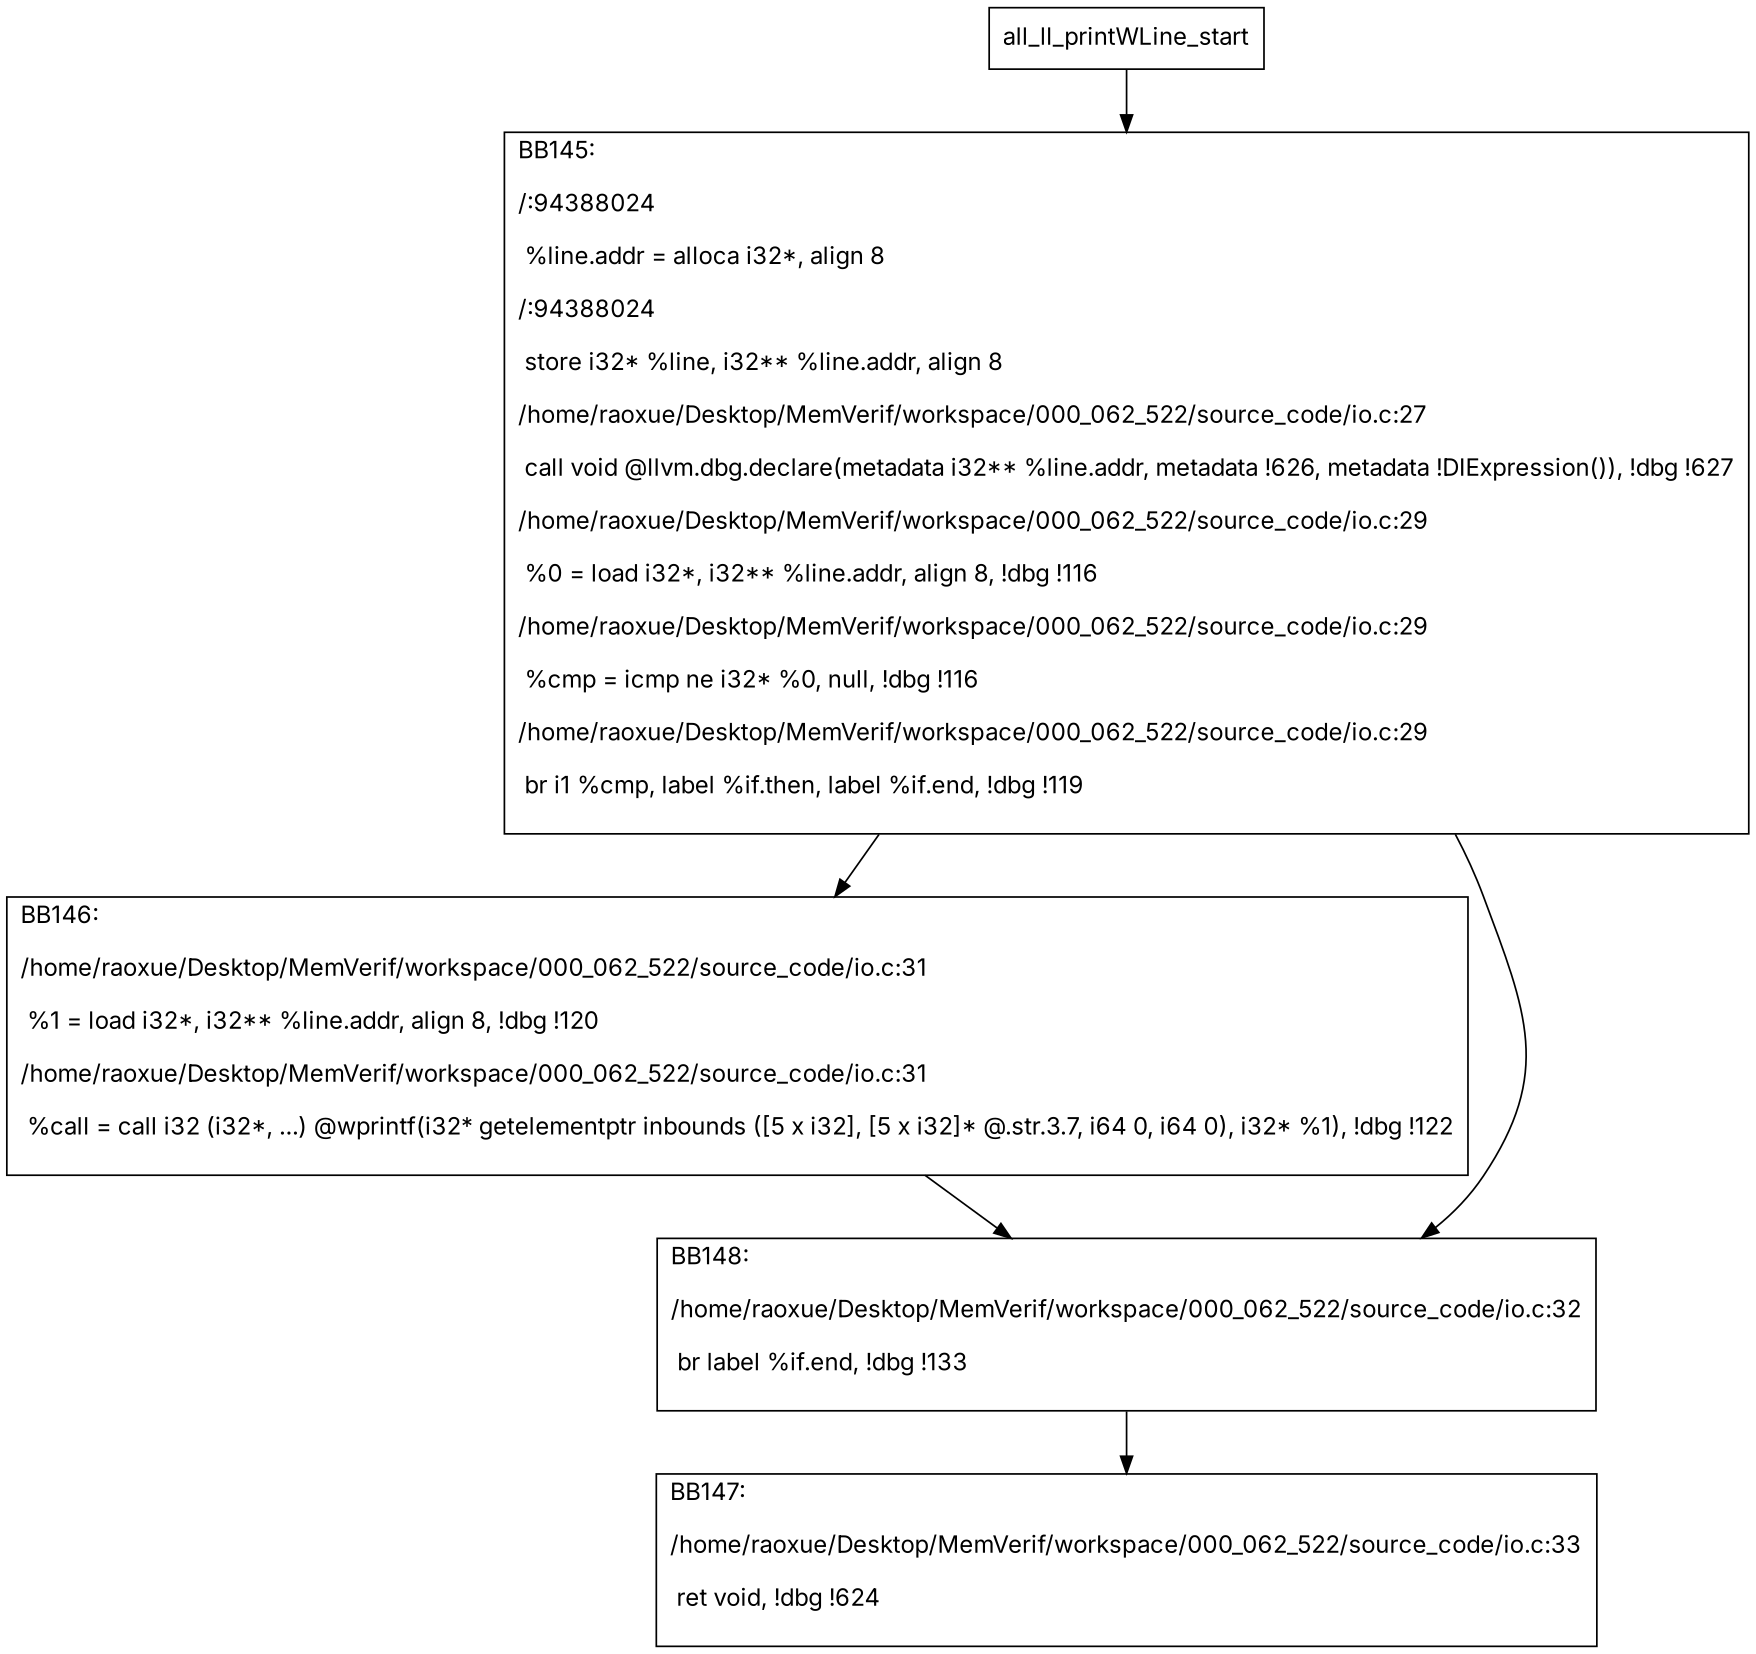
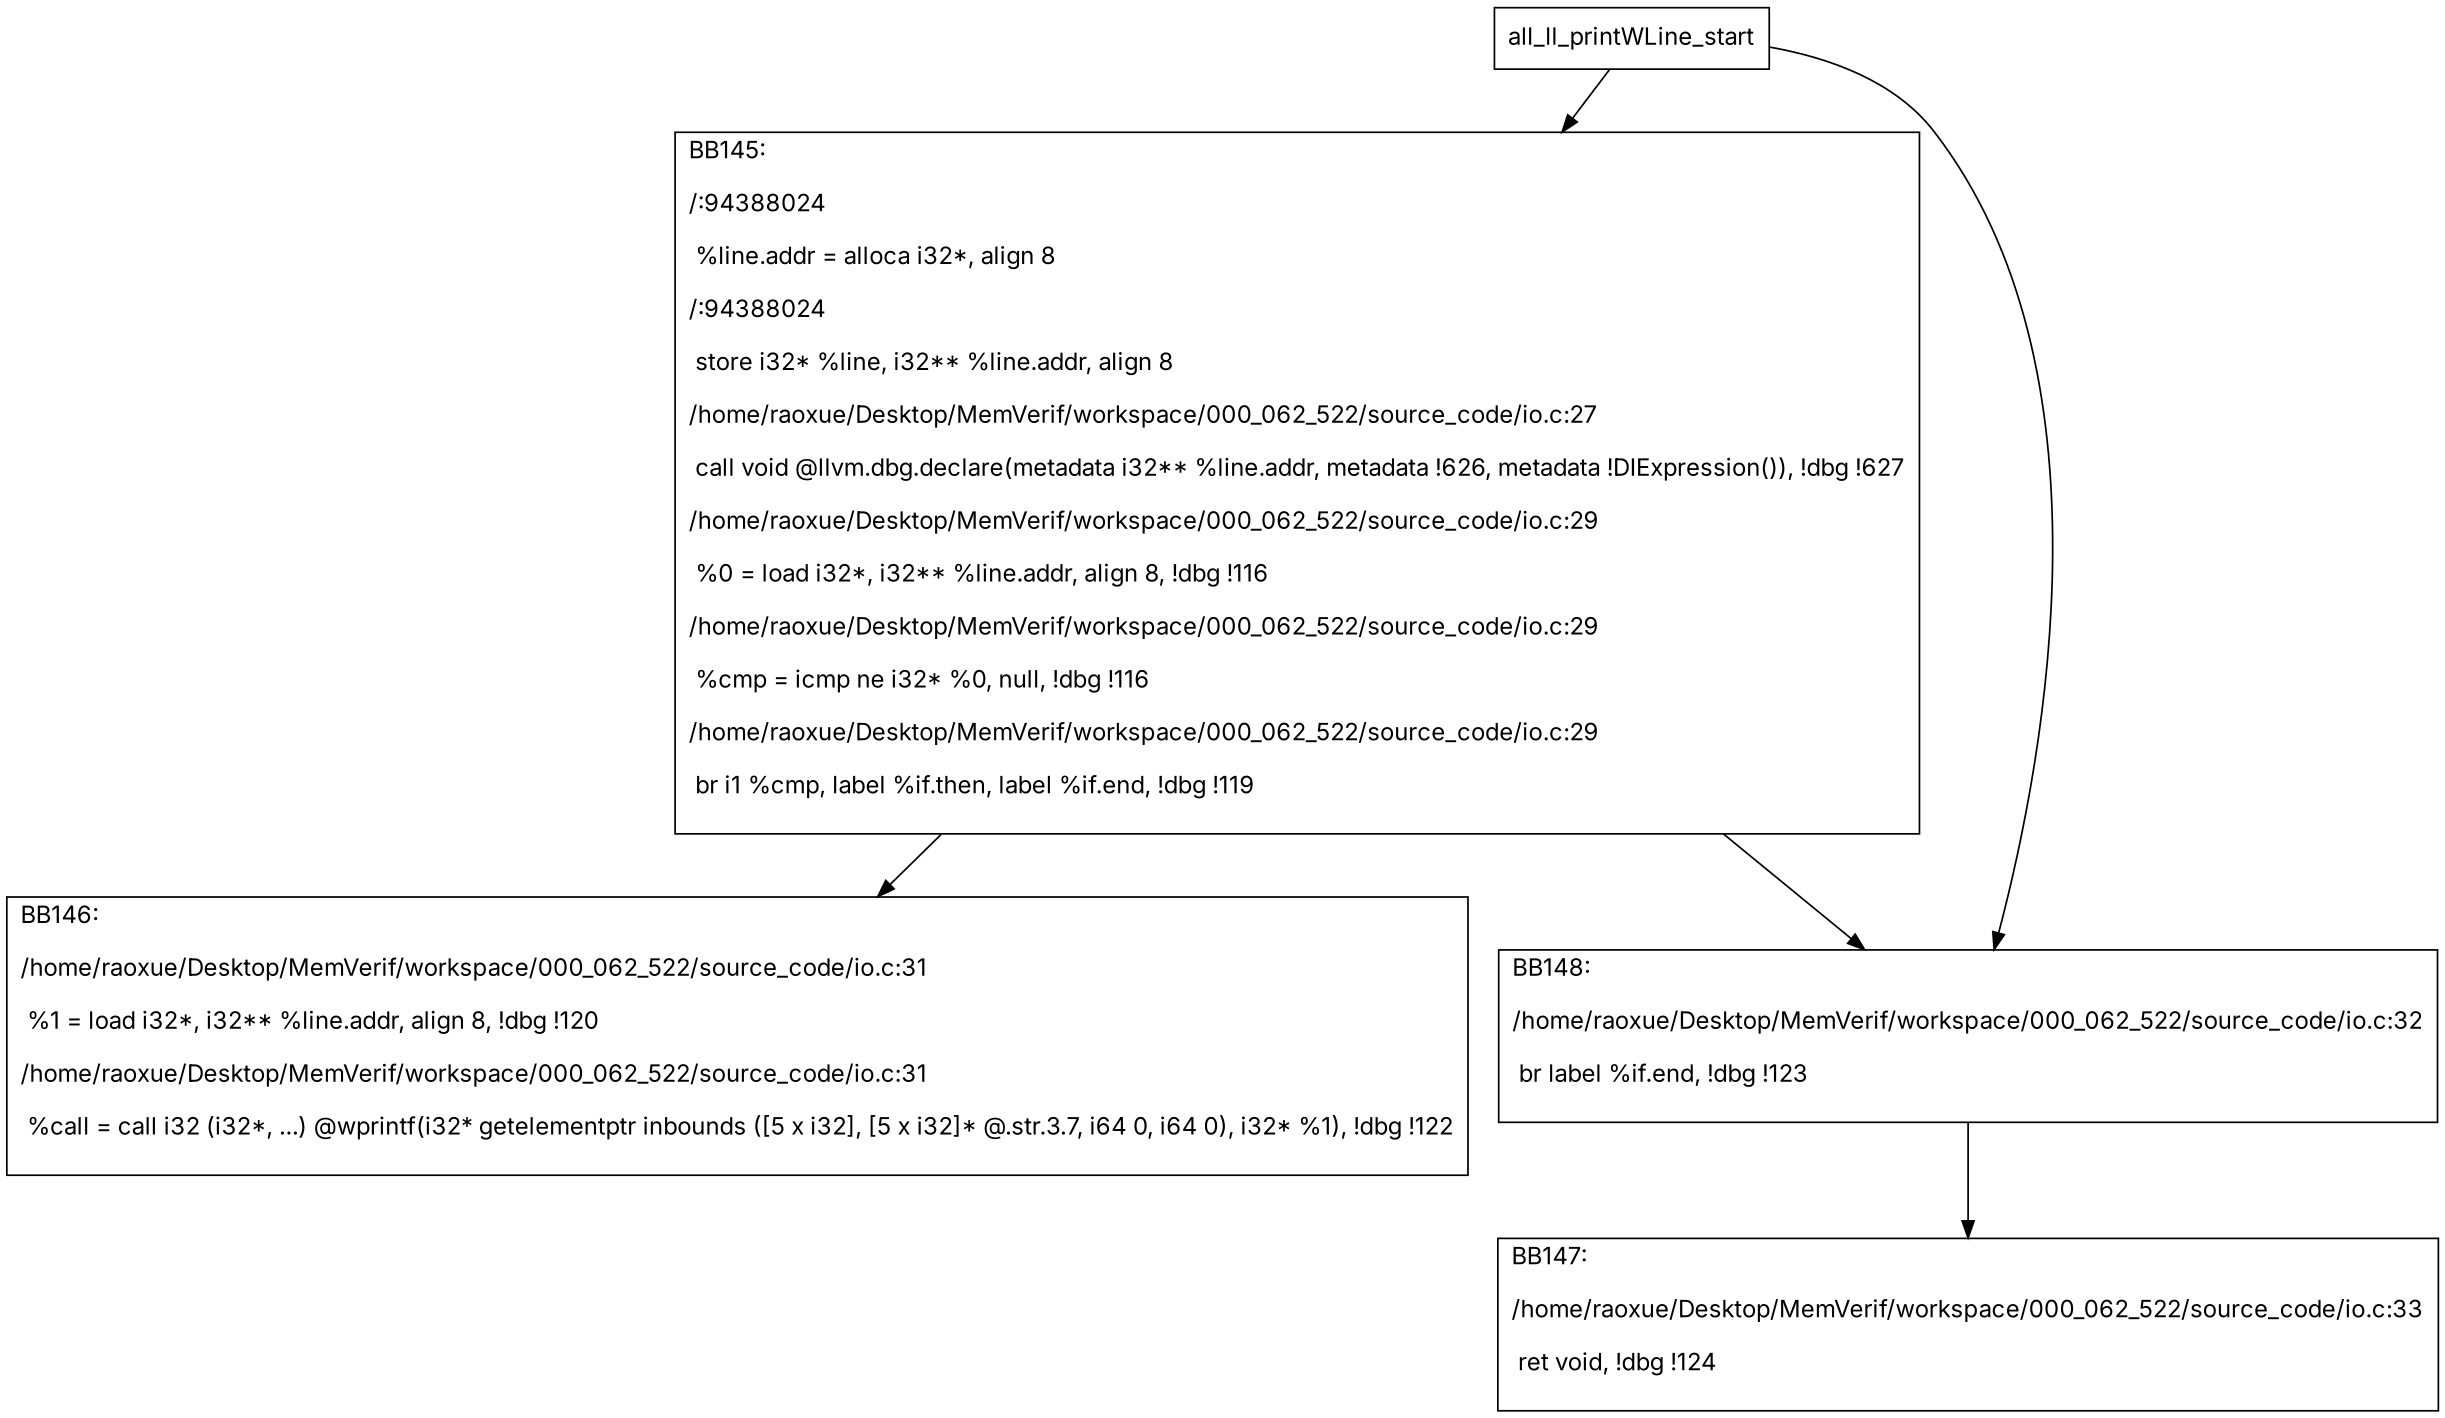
(961, 1202) -> (2045, 429)
(820, 1363) -> (1661, 1075)
(776, 1599) -> (1615, 1363)
